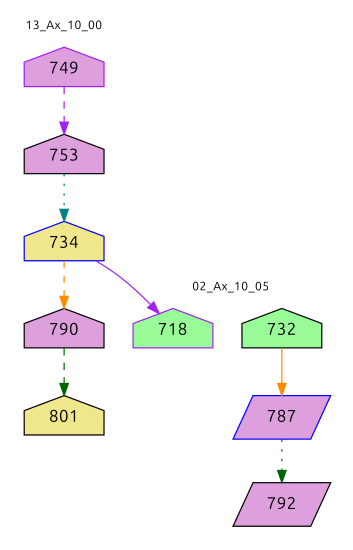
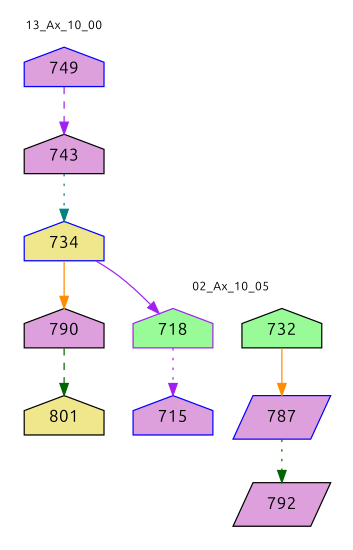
(64, 69) -> (64, 69)
(64, 156) -> (64, 156)
(64, 279) -> (64, 279)
none -> (173, 417)
